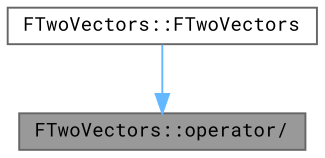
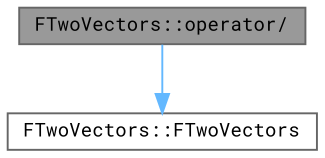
(162, 69) -> (162, 69)
